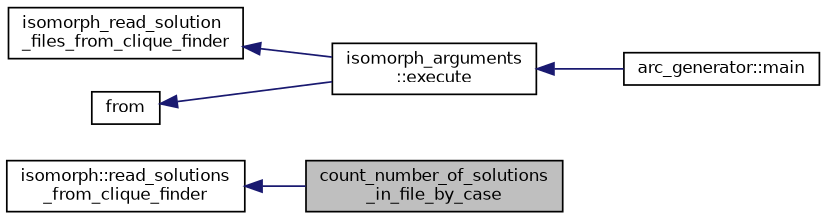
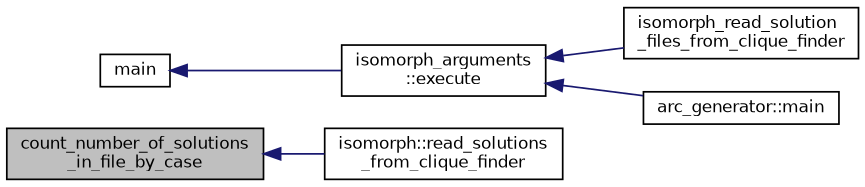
(296, 53) -> (594, 52)
(126, 108) -> (135, 71)
(284, 186) -> (303, 154)
